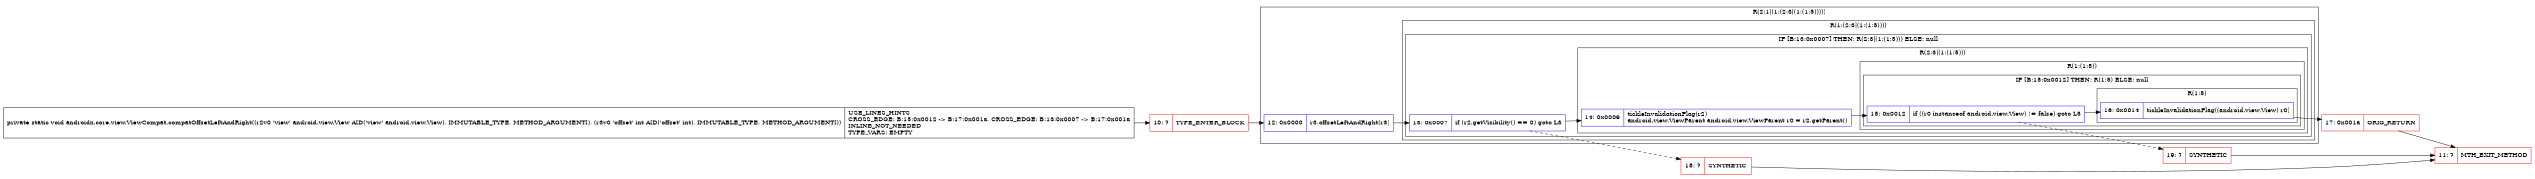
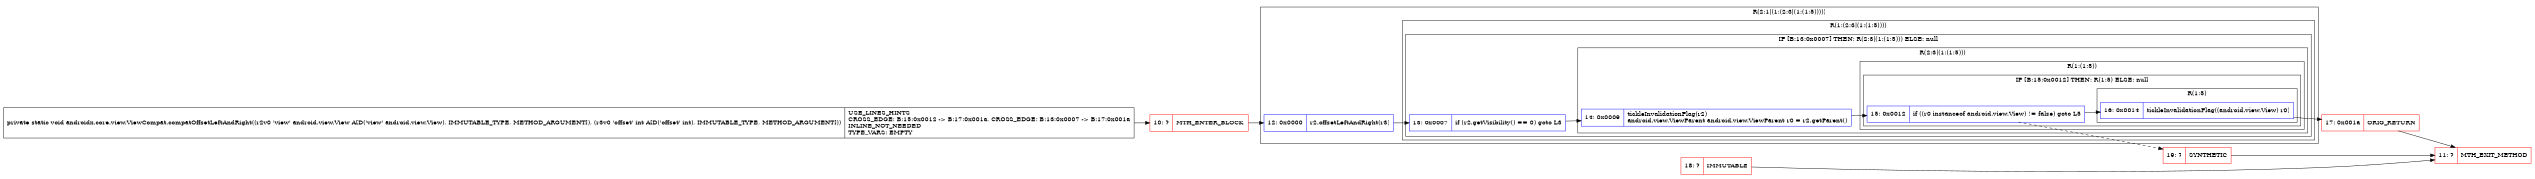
(1210, 123) -> (1210, 123)
(1350, 123) -> (1350, 123)
(1614, 147) -> none
(1727, 166) -> (1727, 166)
